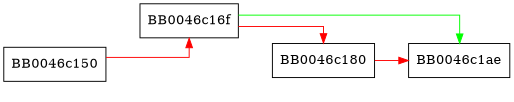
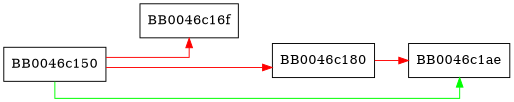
(358, 15) -> (255, 98)
(285, 26) -> (184, 67)
